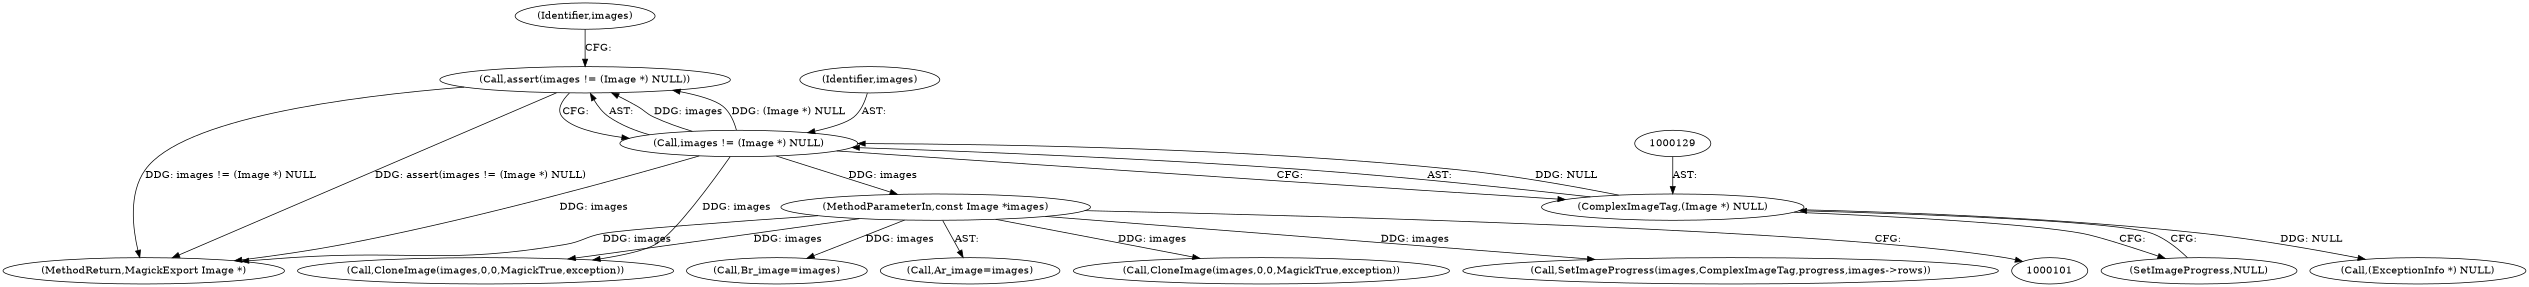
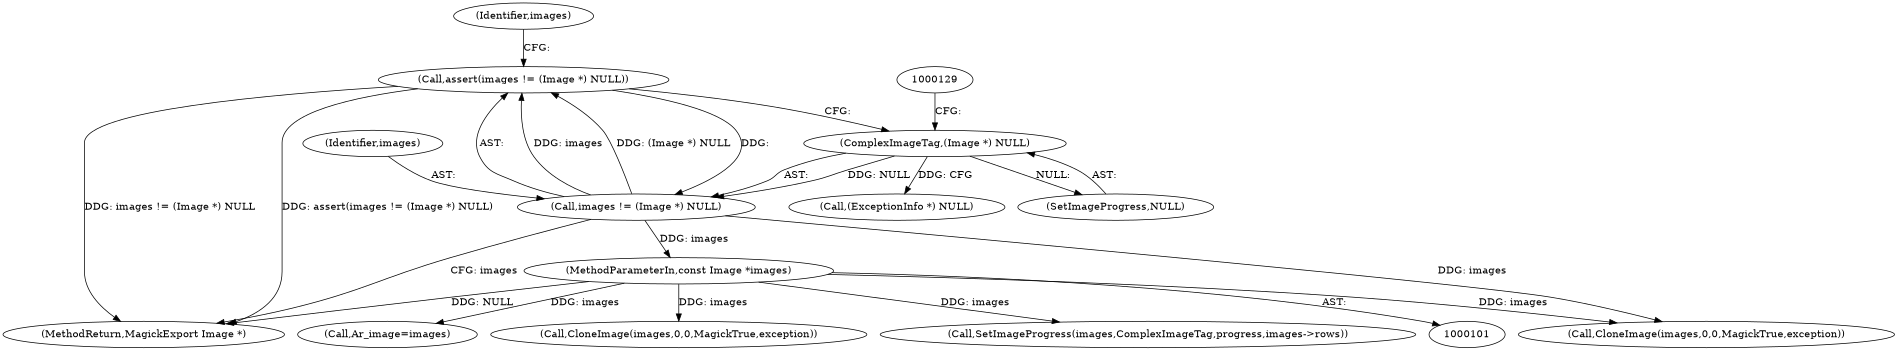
(577, 112) -> (757, 143)
(1197, 175) -> (756, 104)
(1687, 175) -> (950, 112)
(594, 207) -> (484, 271)
(637, 239) -> (482, 303)
(969, 239) -> (585, 303)
(1890, 239) -> (1336, 303)
(2134, 239) -> (1055, 175)
(2186, 239) -> (1106, 175)
(2311, 239) -> (946, 175)
(777, 271) -> none
